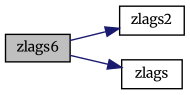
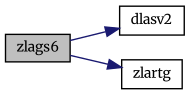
(152, 21) -> (152, 21)
(152, 74) -> (152, 74)
